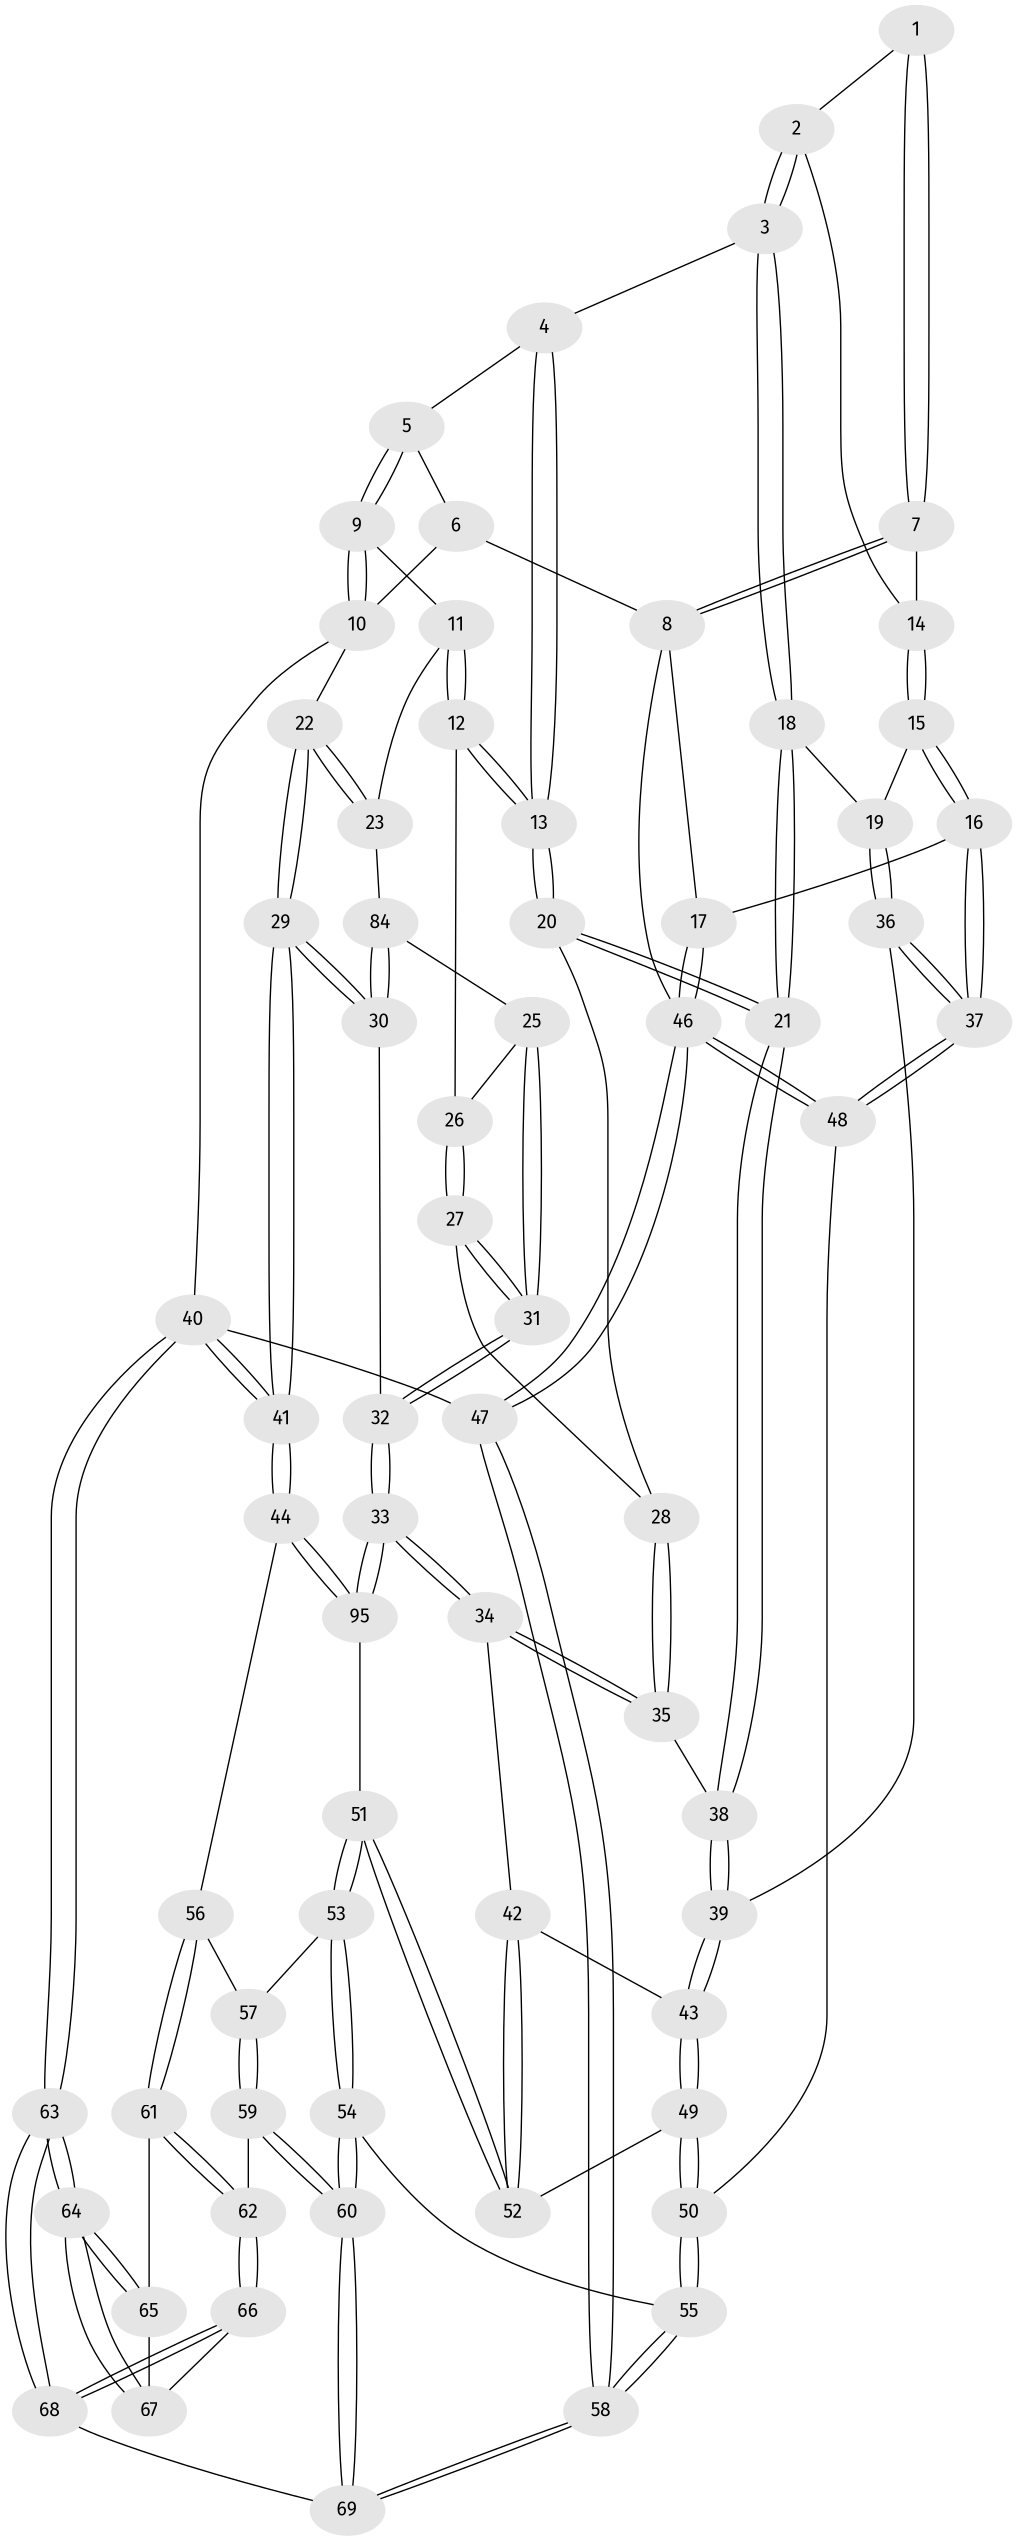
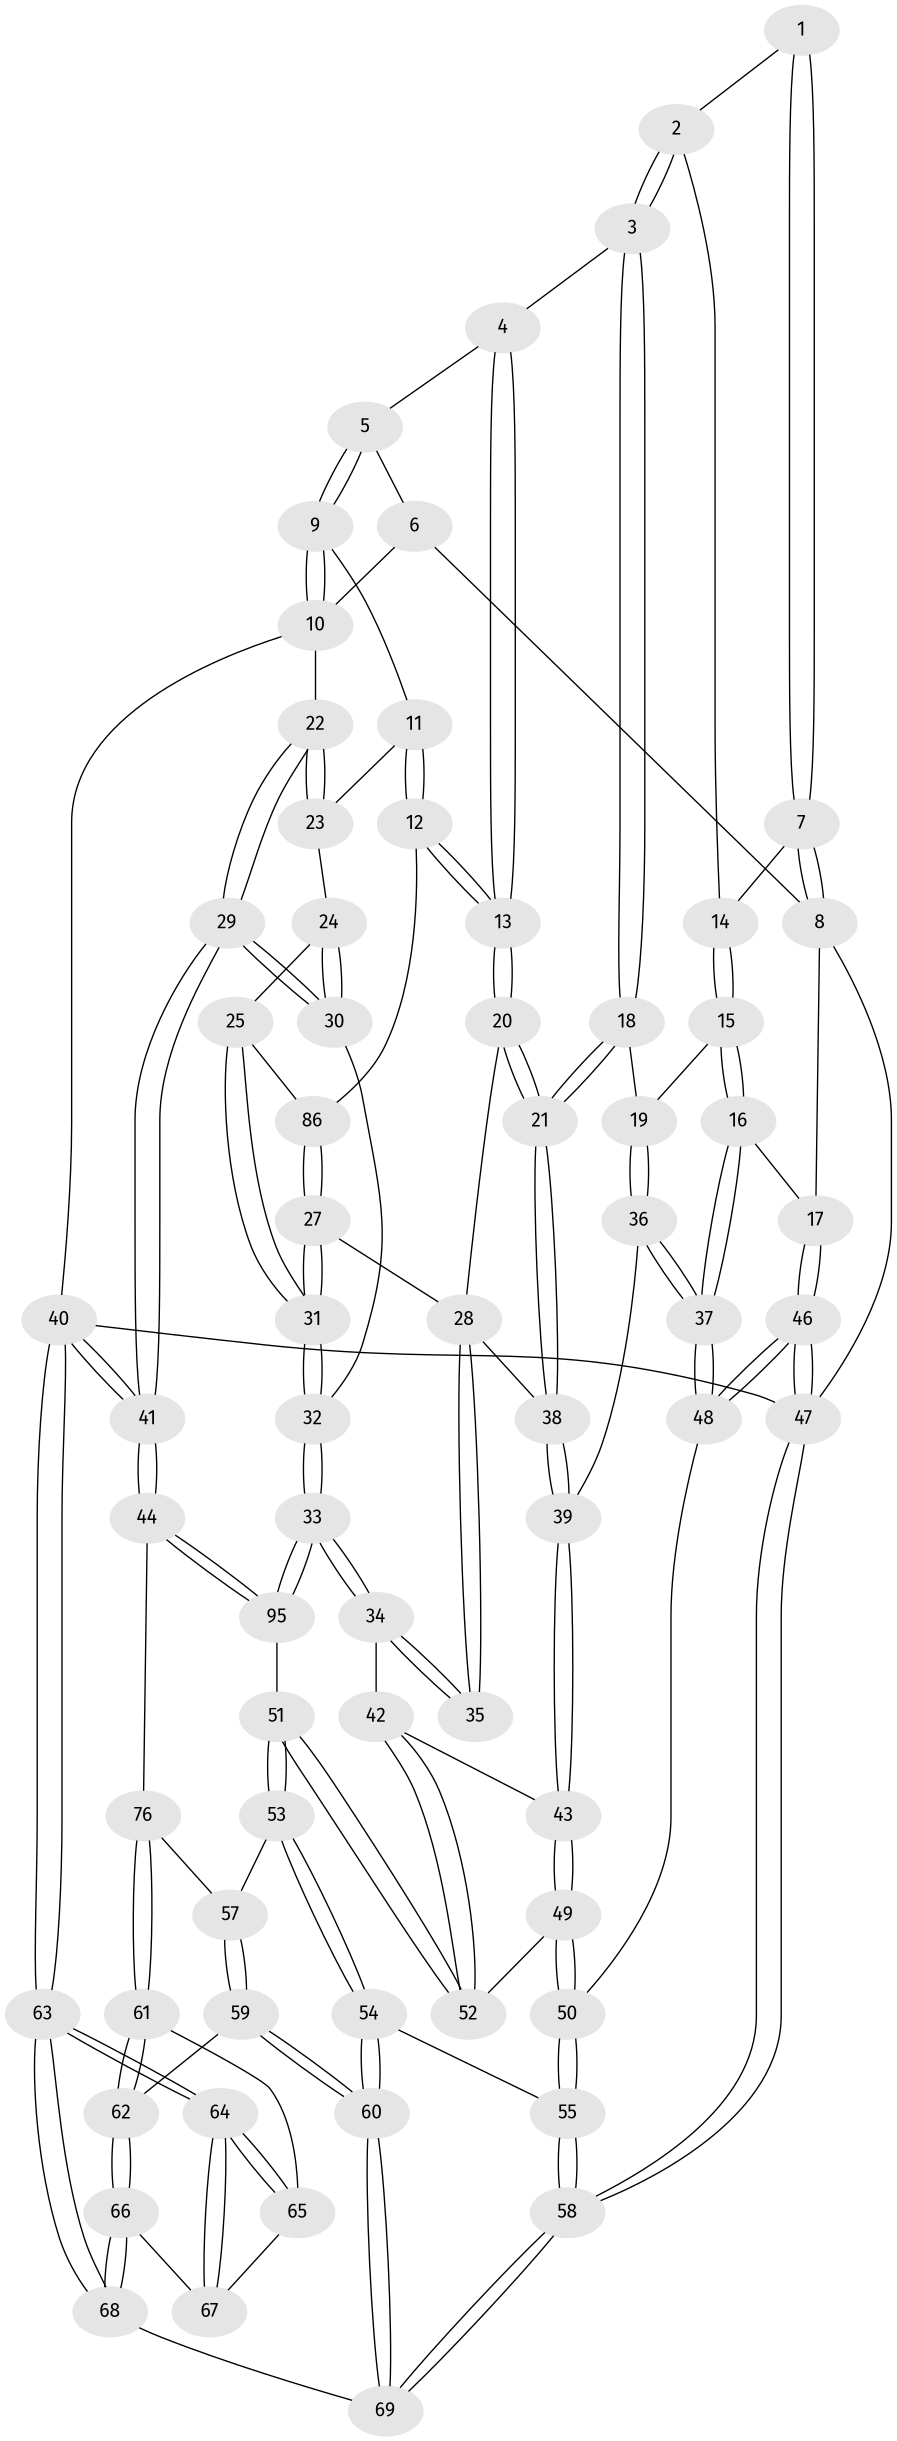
(639, 826) -> (891, 1174)
(381, 923) -> (329, 923)
(455, 1122) -> (313, 1122)
(690, 1766) -> (508, 1370)
(196, 1915) -> (143, 1816)
